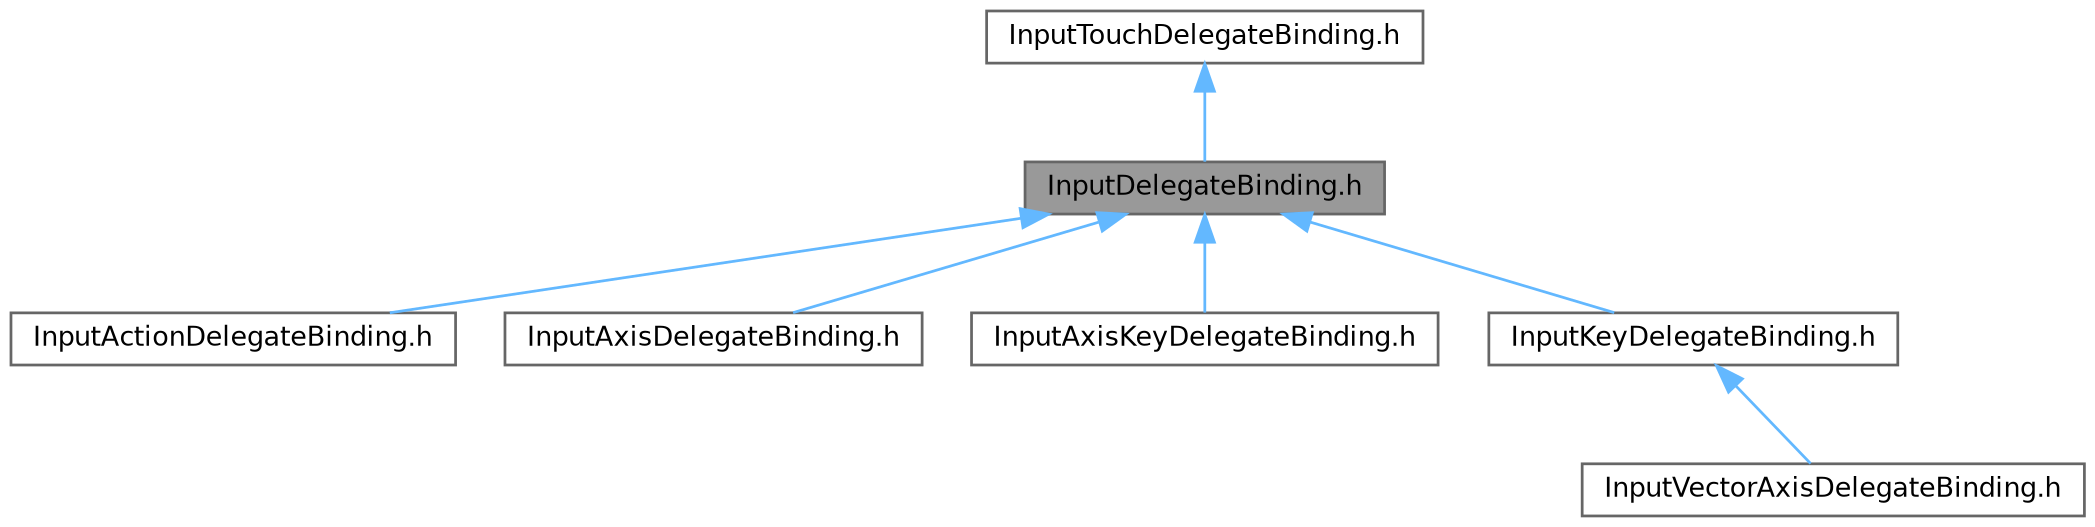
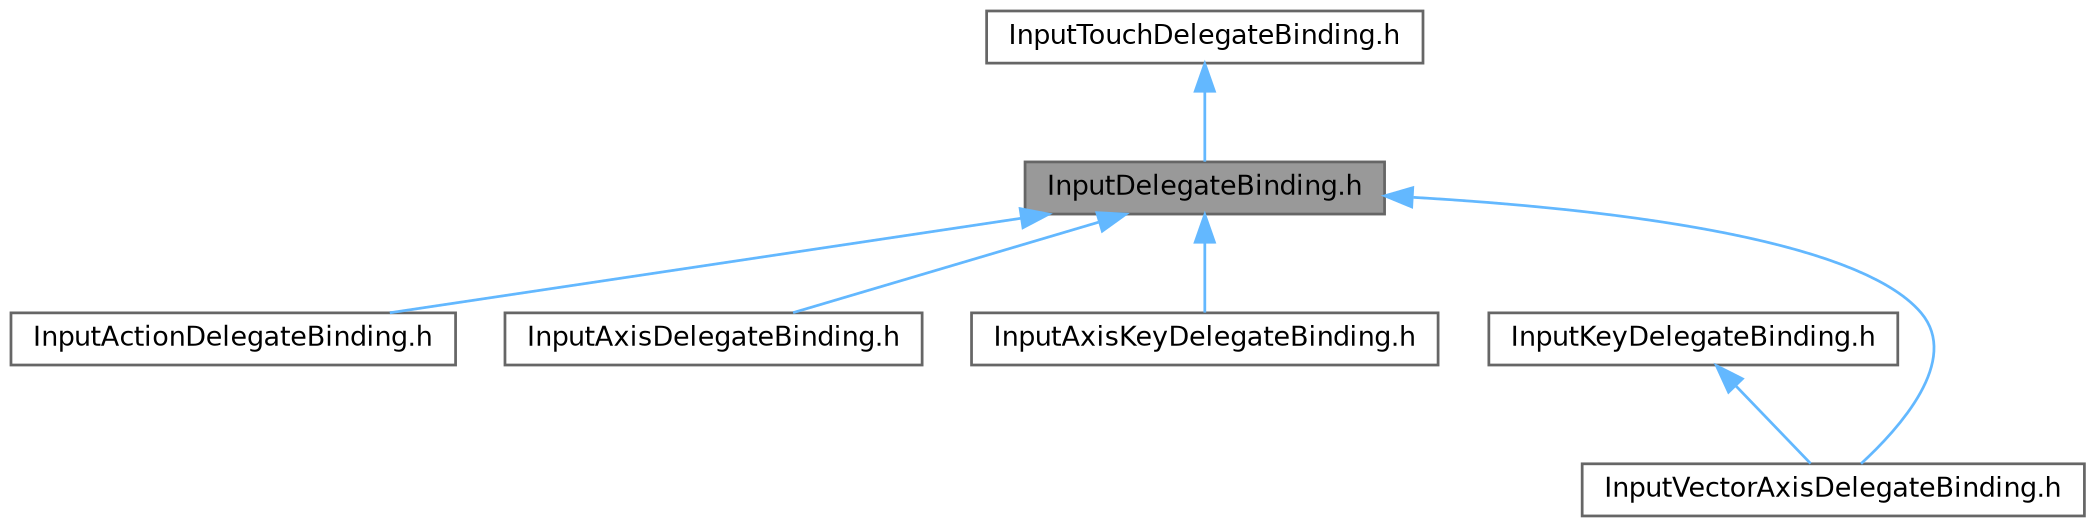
(1462, 267) -> (1763, 242)
